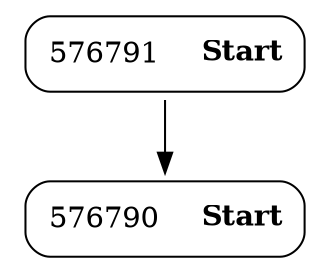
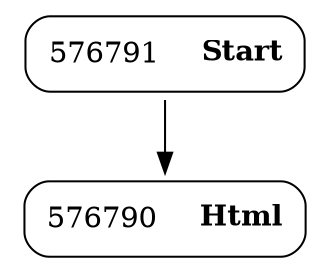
(242, 217) -> (241, 217)
